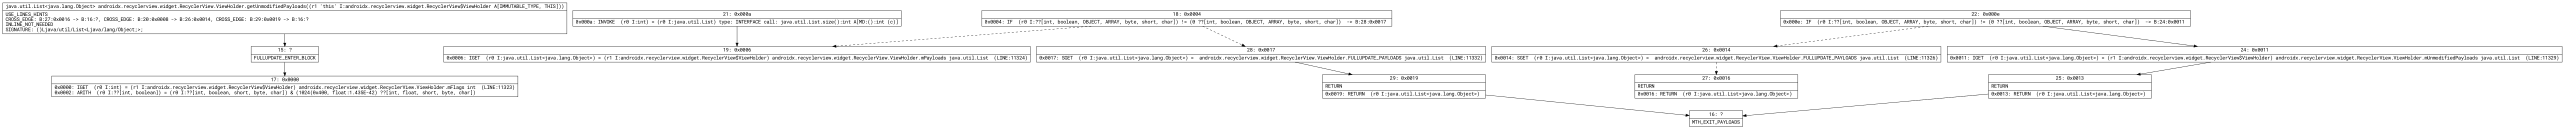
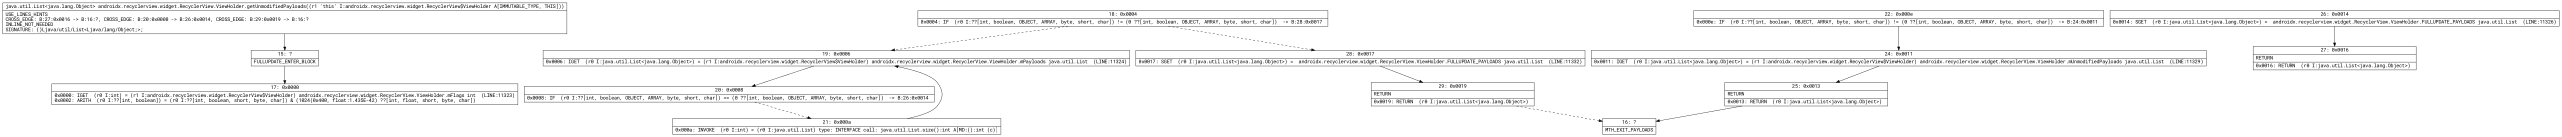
(1853, 36) -> none
(1716, 67) -> (2335, 35)
none -> (729, 94)
(1586, 105) -> (1558, 113)
